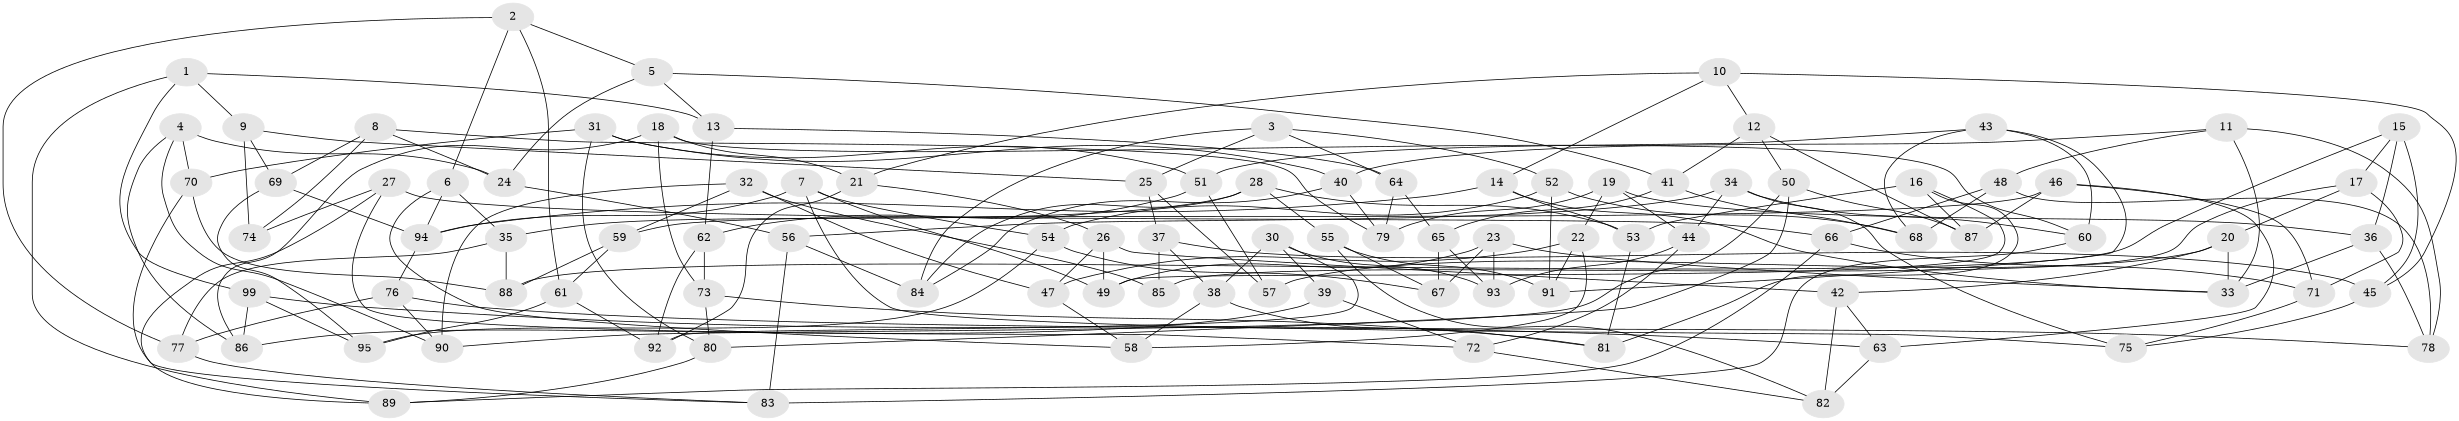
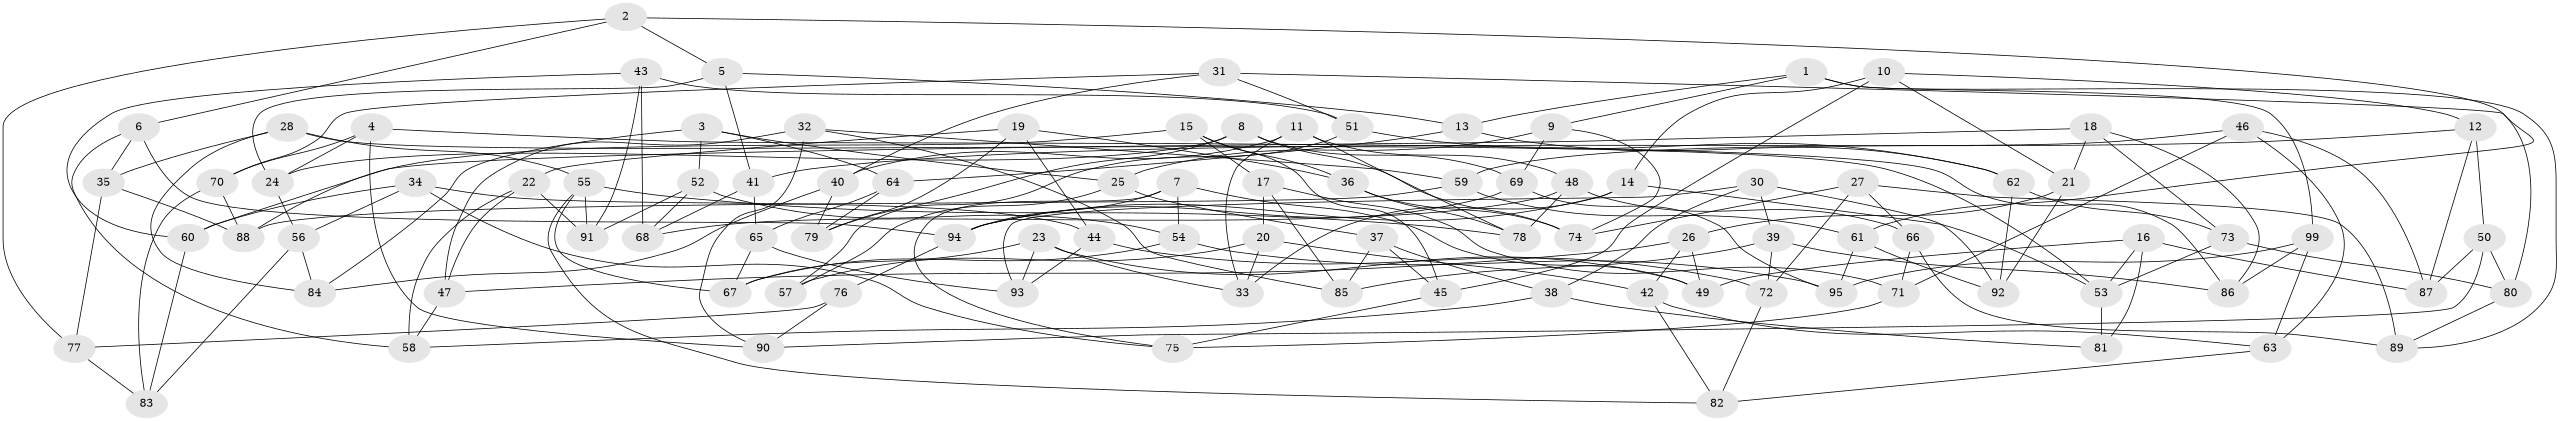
(2299, 266) -> (1462, 210)
none -> (1459, 274)
(1155, 319) -> (2165, 266)
(1410, 329) -> (1142, 213)
